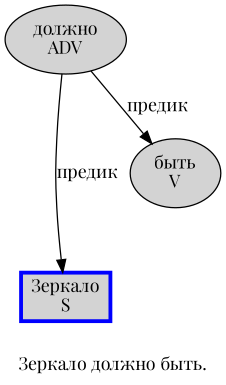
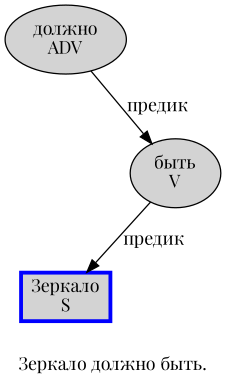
(56, 167) -> (123, 232)
